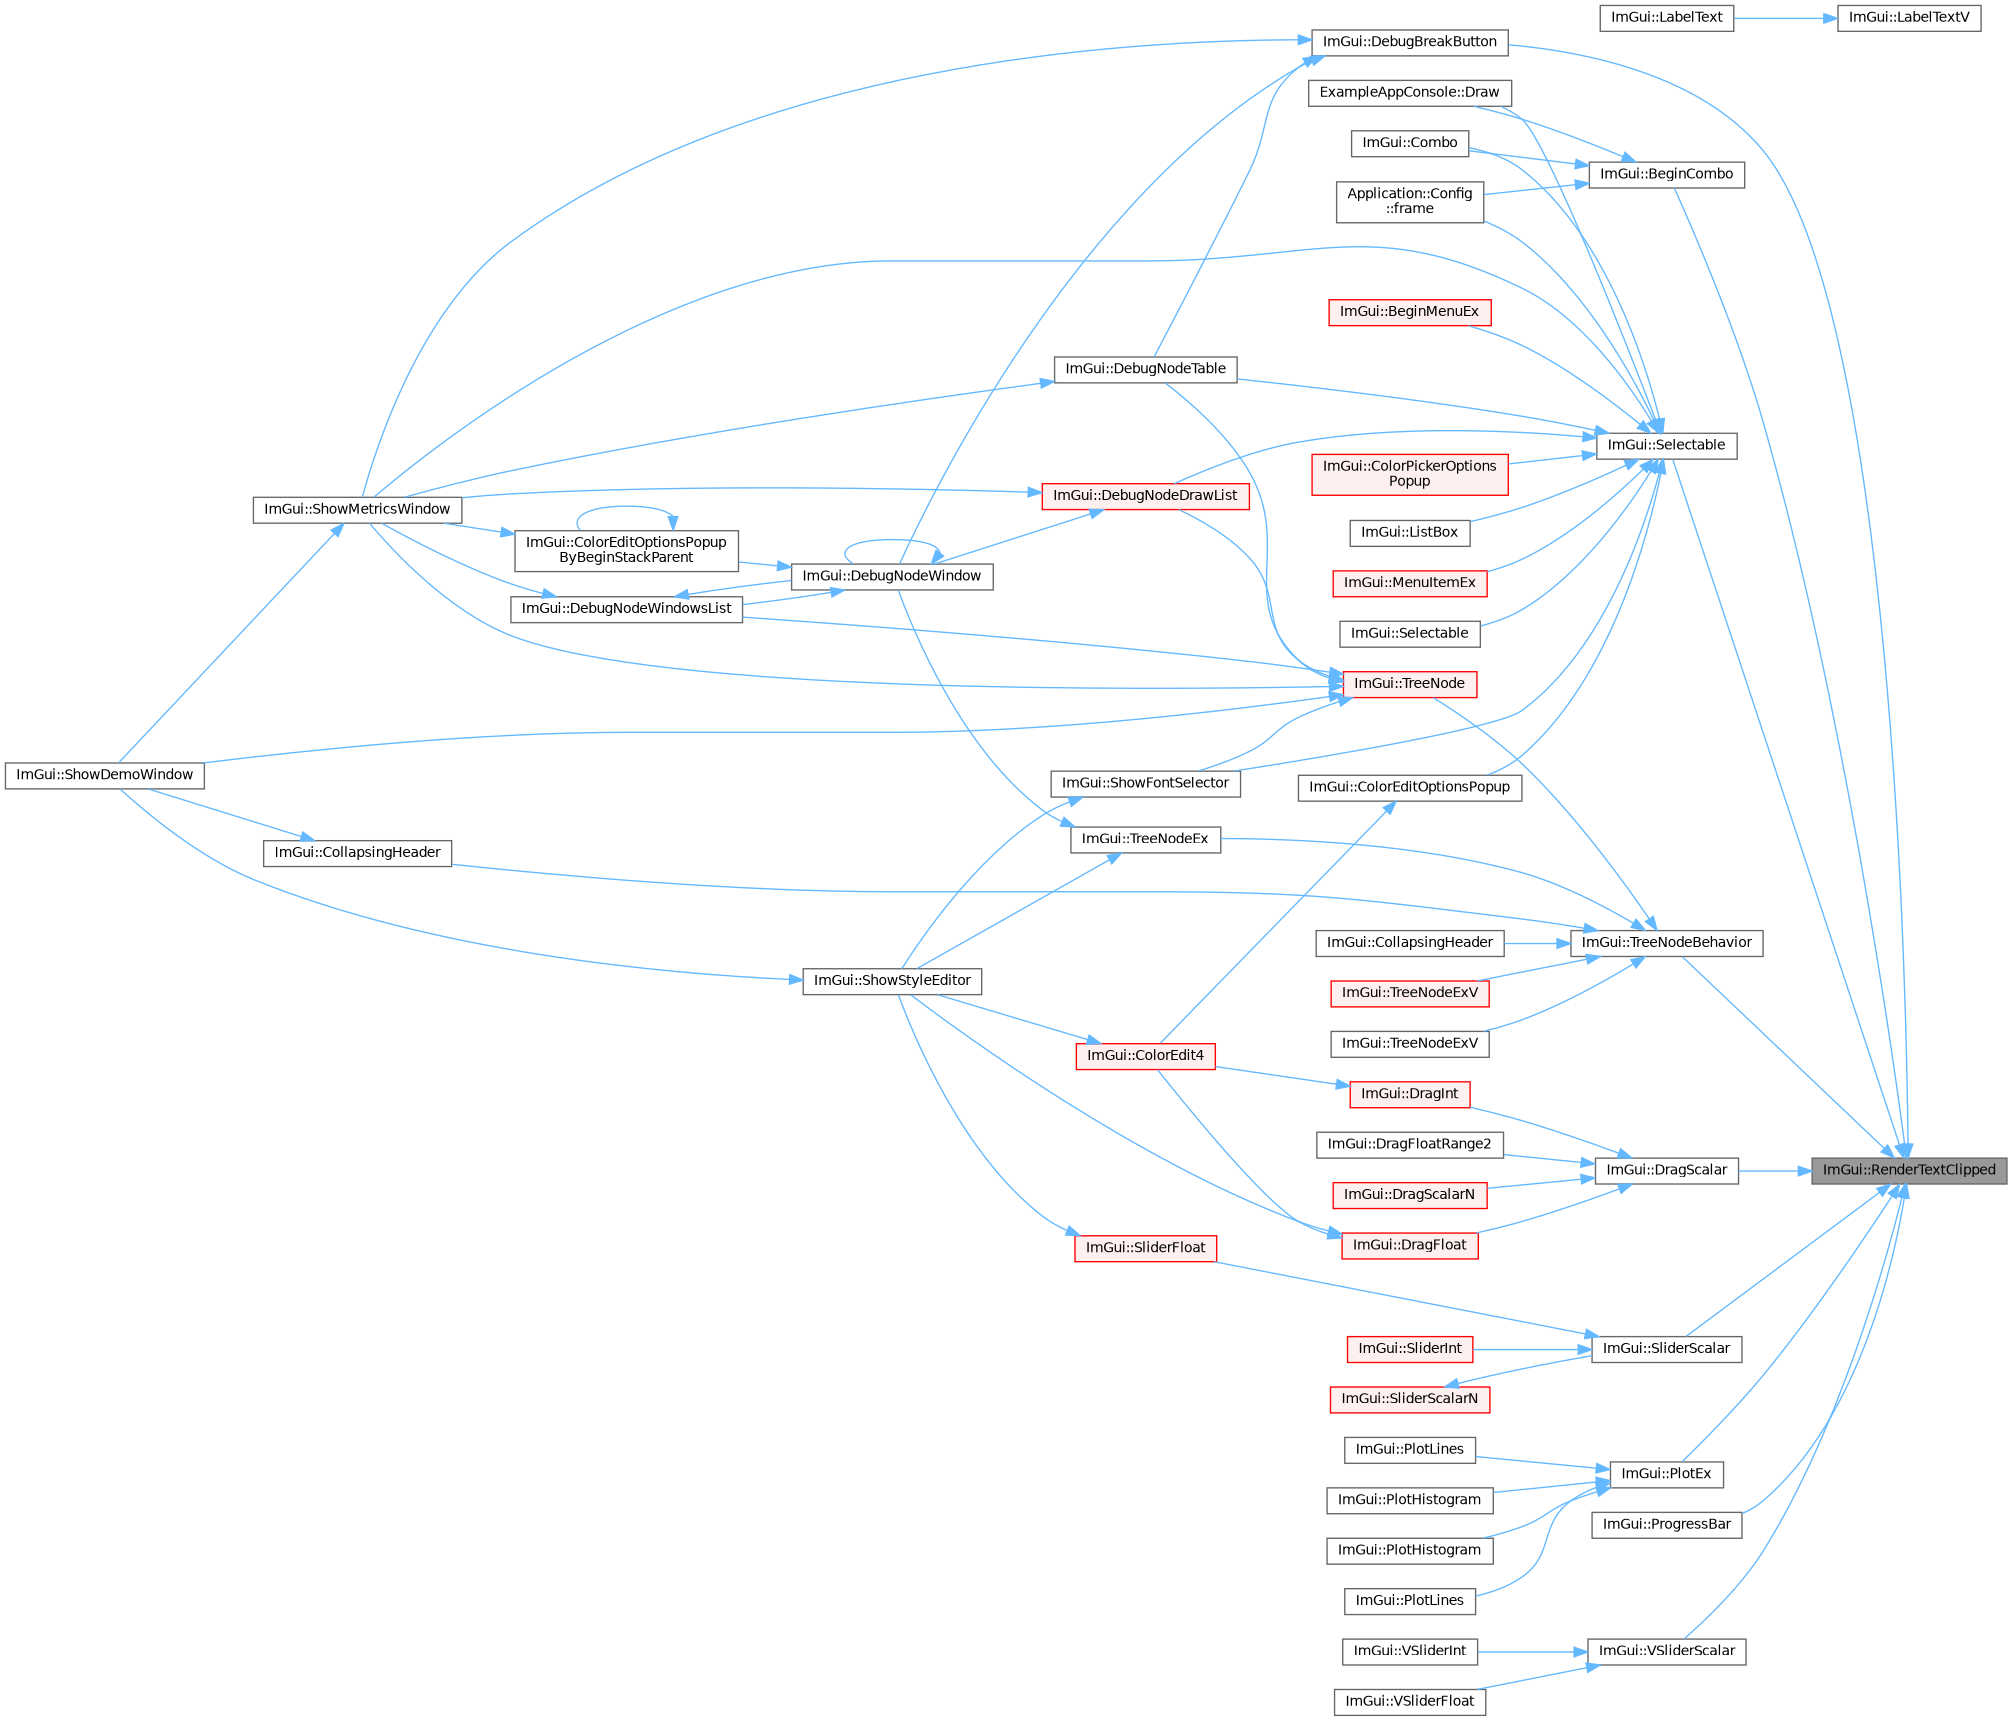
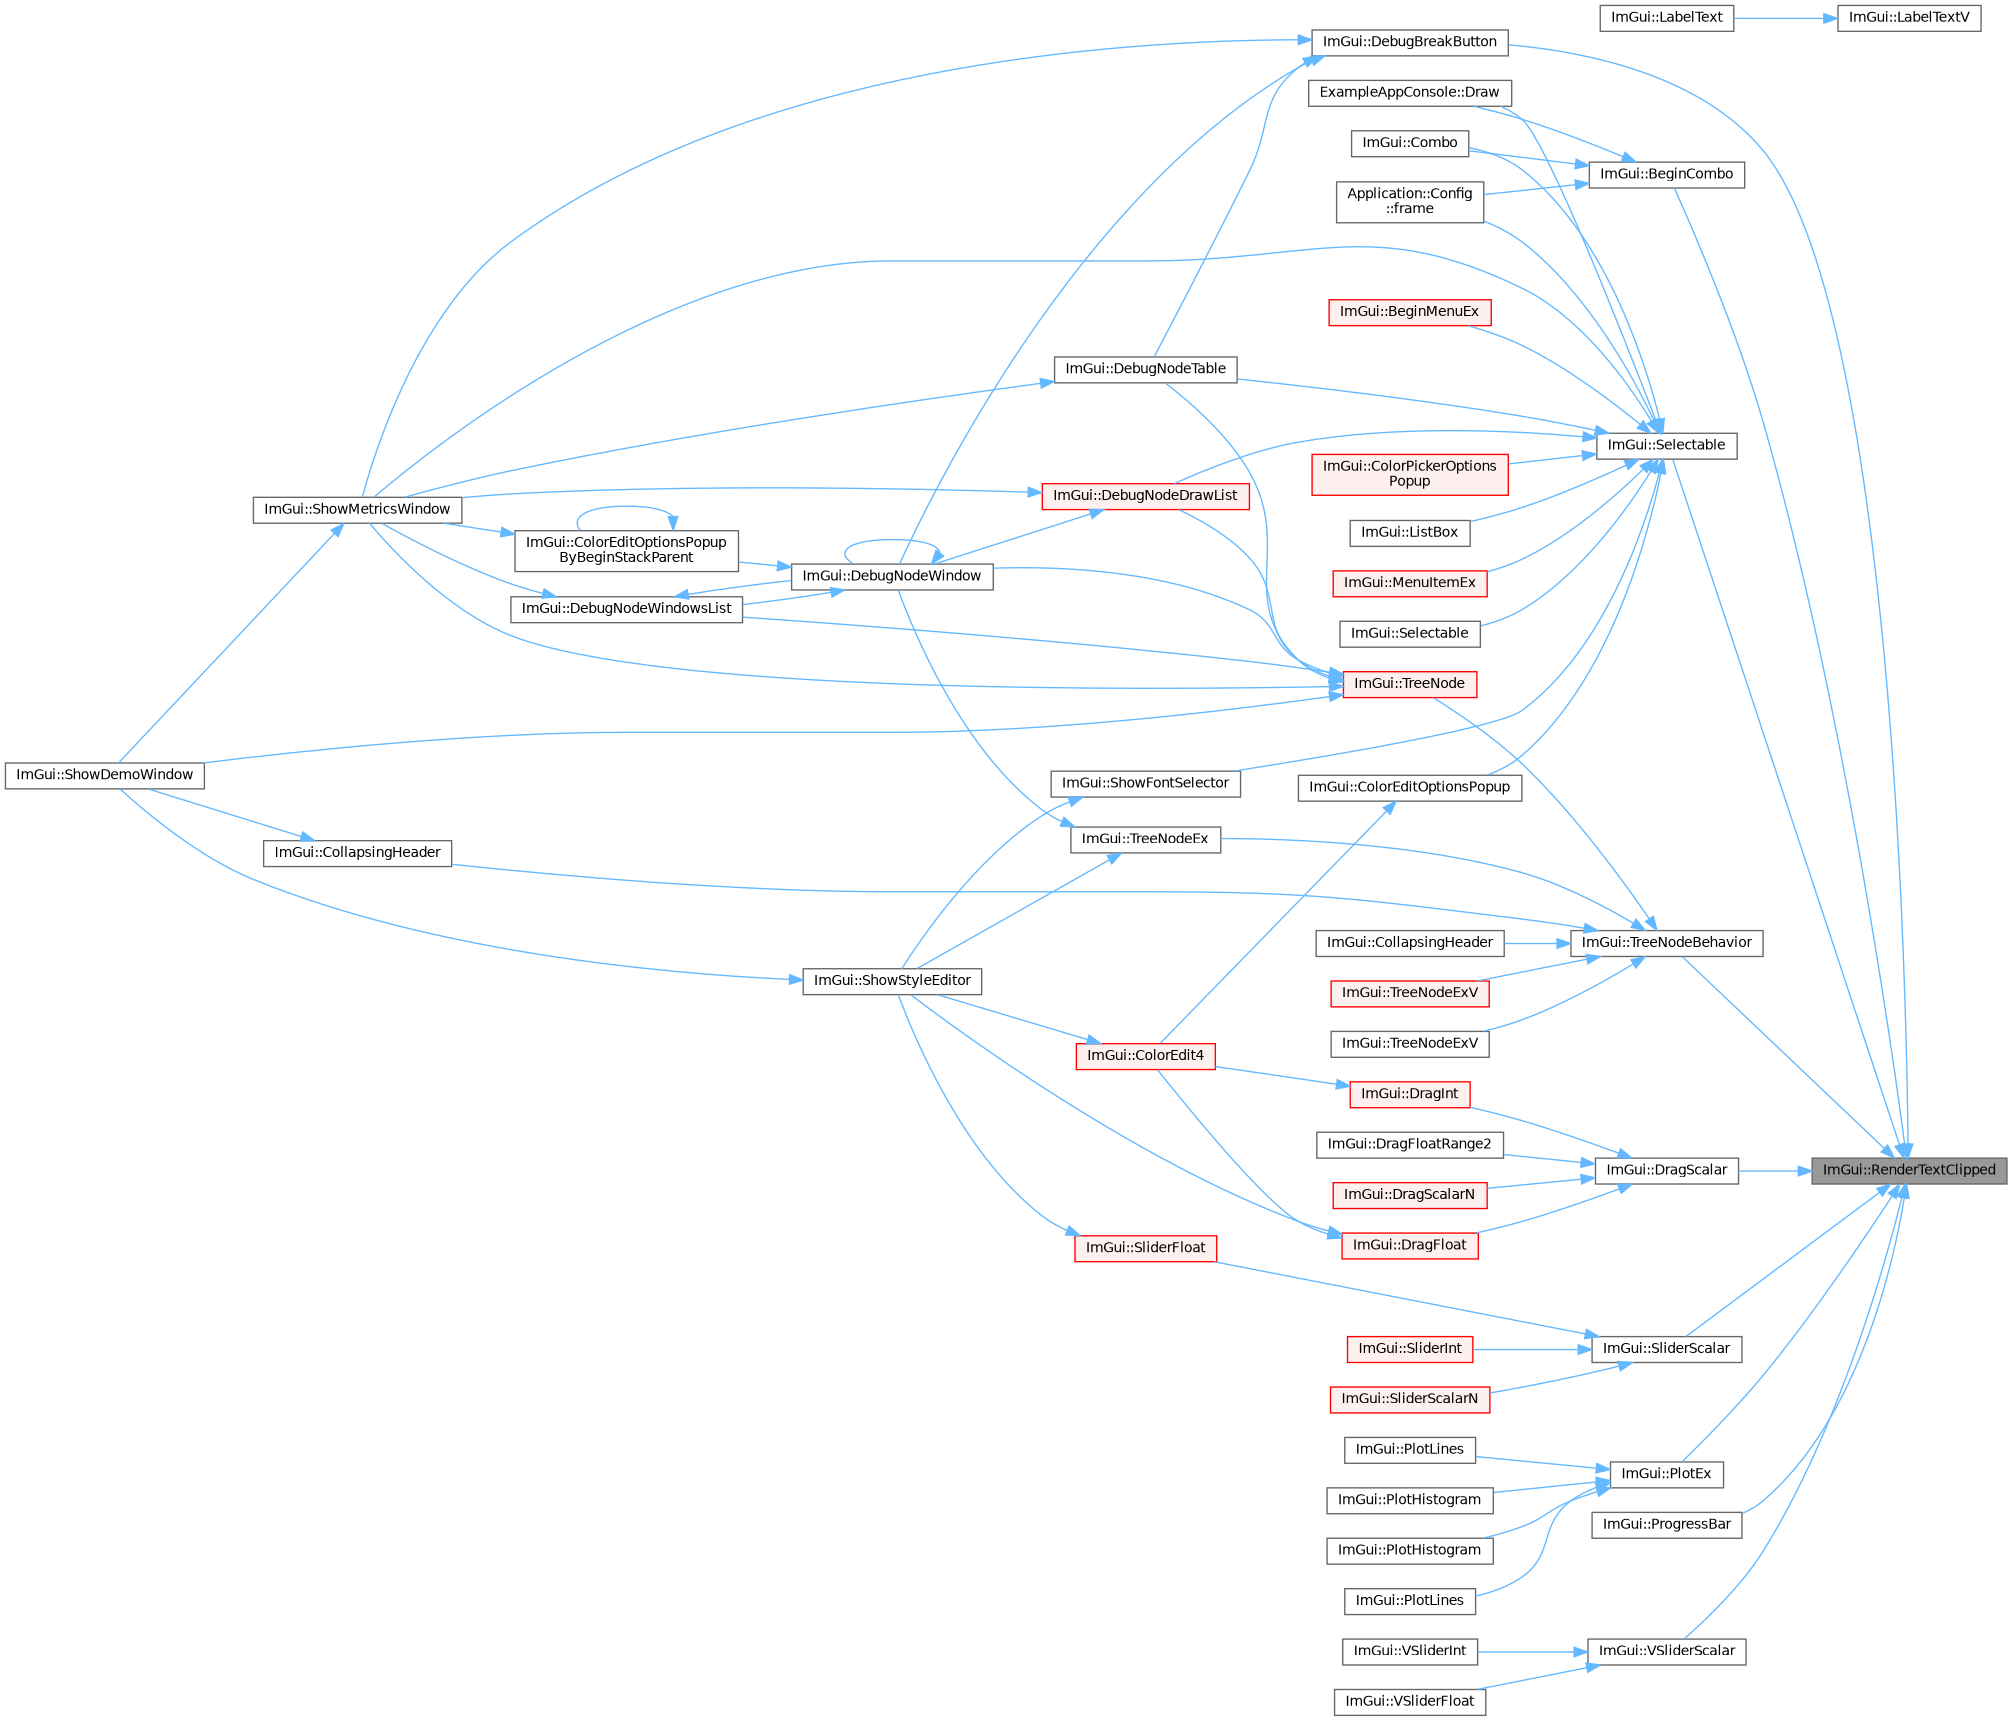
(1270, 738) -> (1176, 584)
(1525, 1368) -> (1555, 1381)
